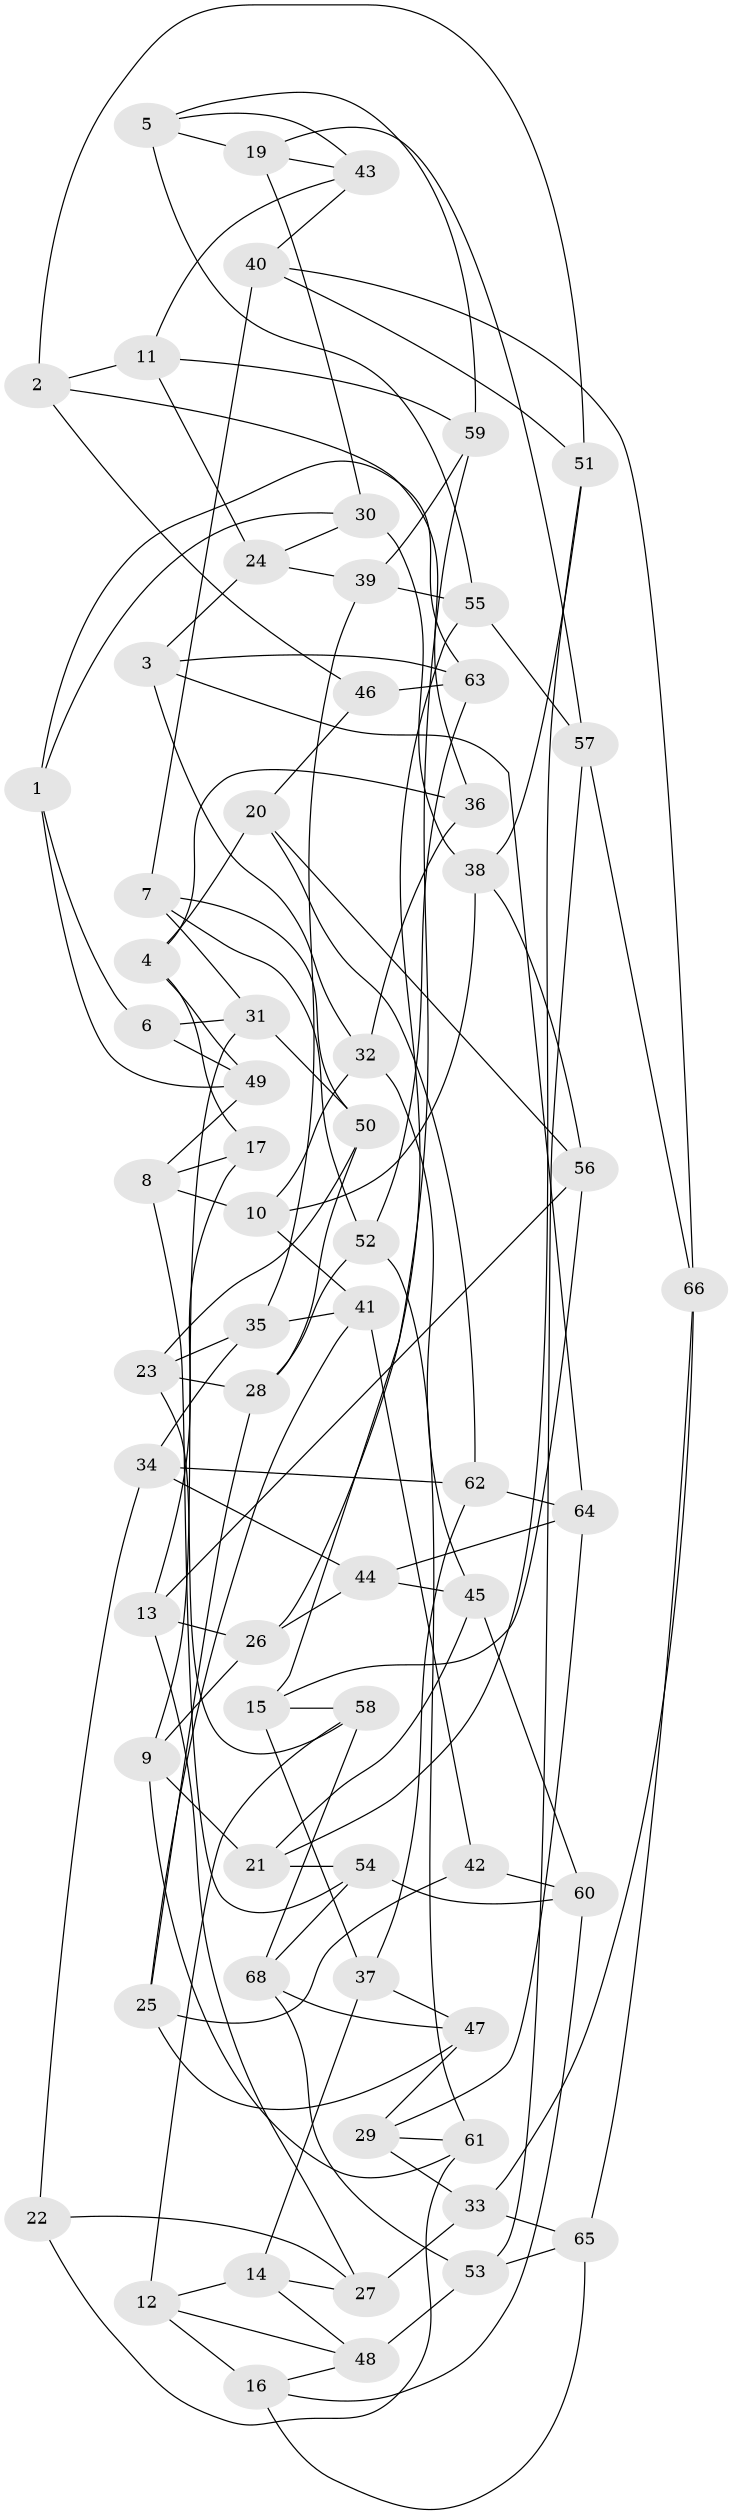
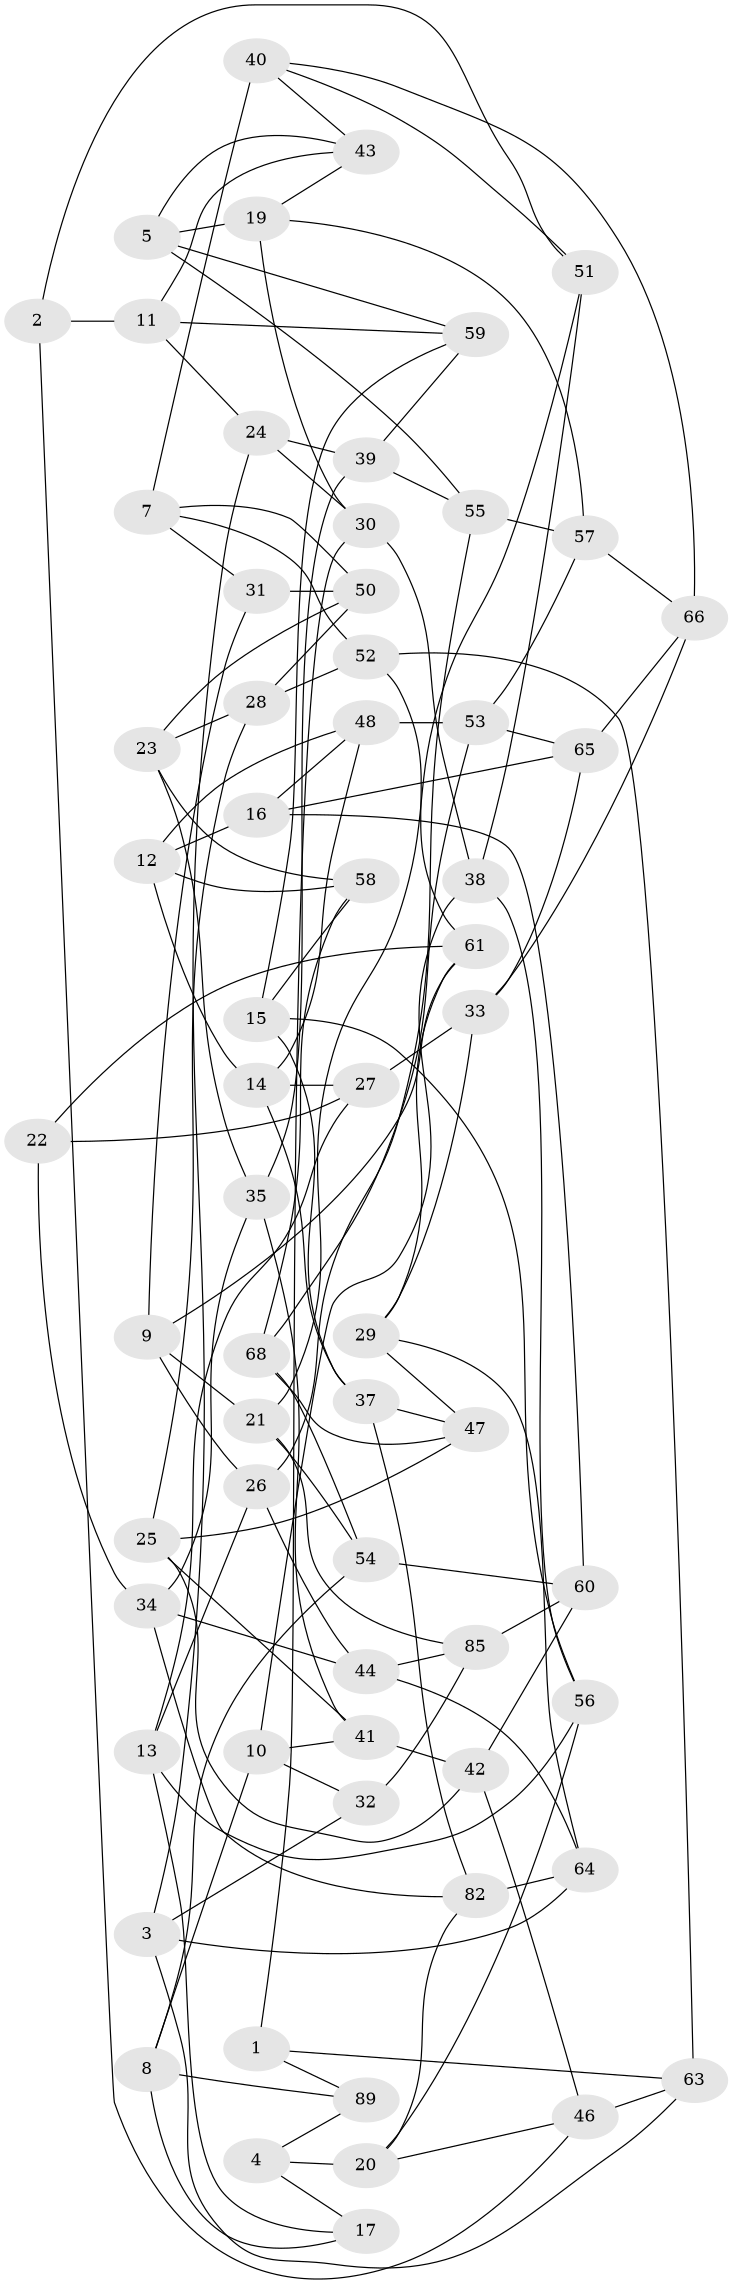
(476, 805) -> none
(147, 1027) -> none
(257, 1083) -> (366, 2100)
(476, 1484) -> (476, 1896)
(476, 1596) -> (476, 1647)
none -> (533, 1943)
